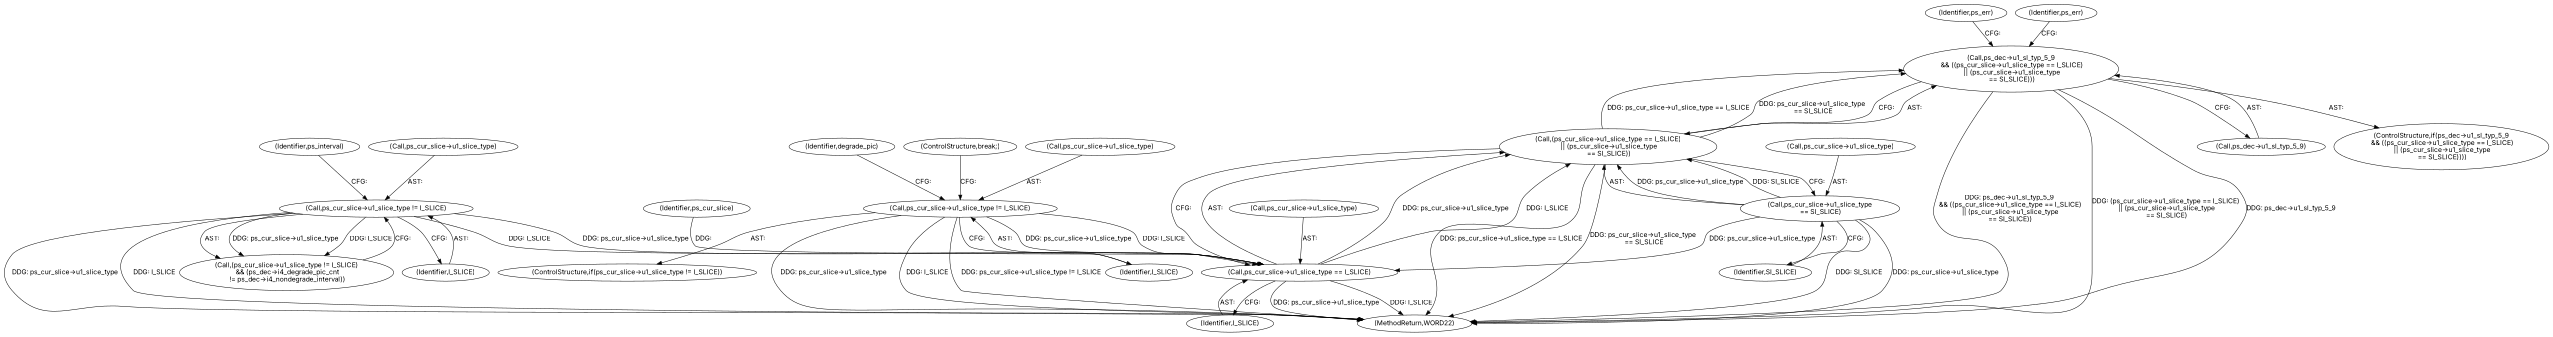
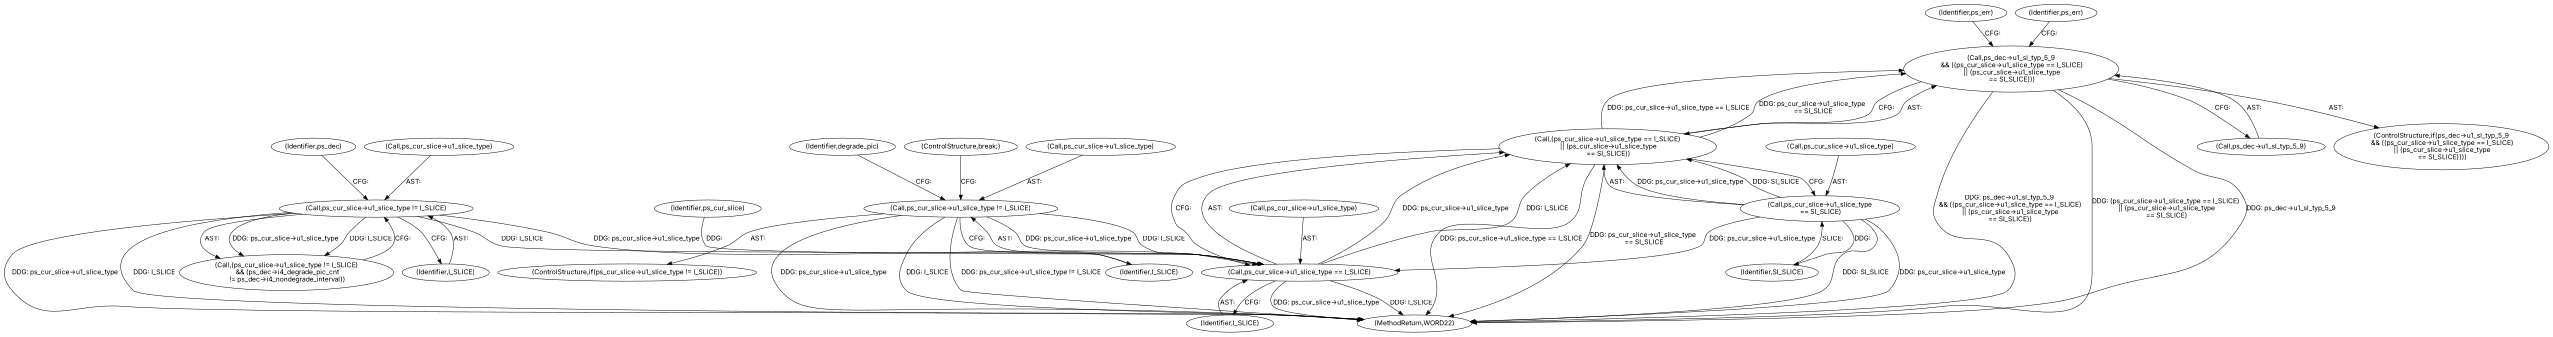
(310, 147) -> (313, 147)
(1831, 239) -> (1834, 239)
(1857, 239) -> (1864, 239)
